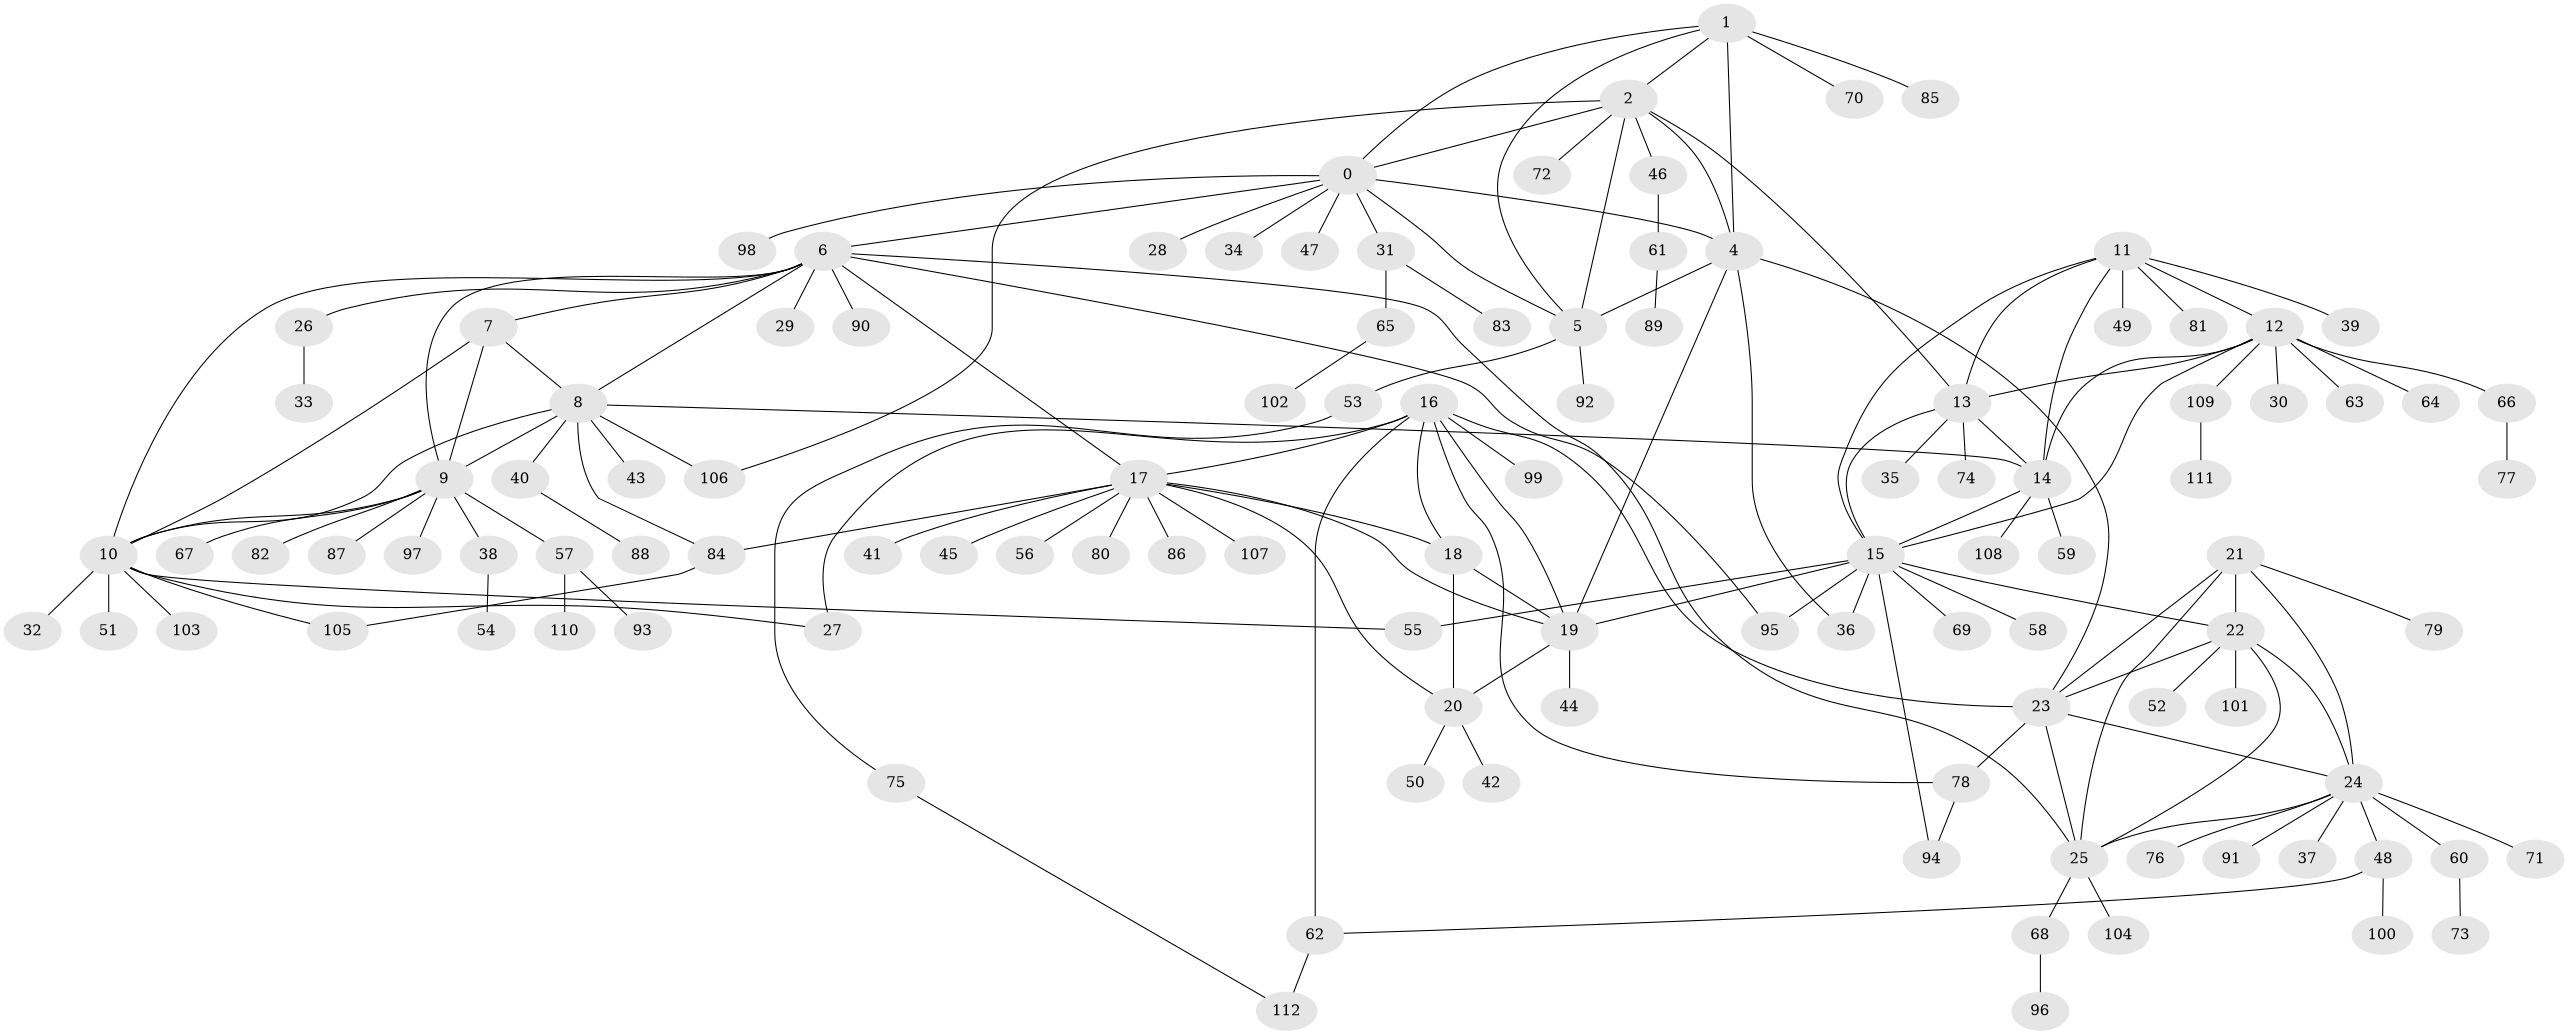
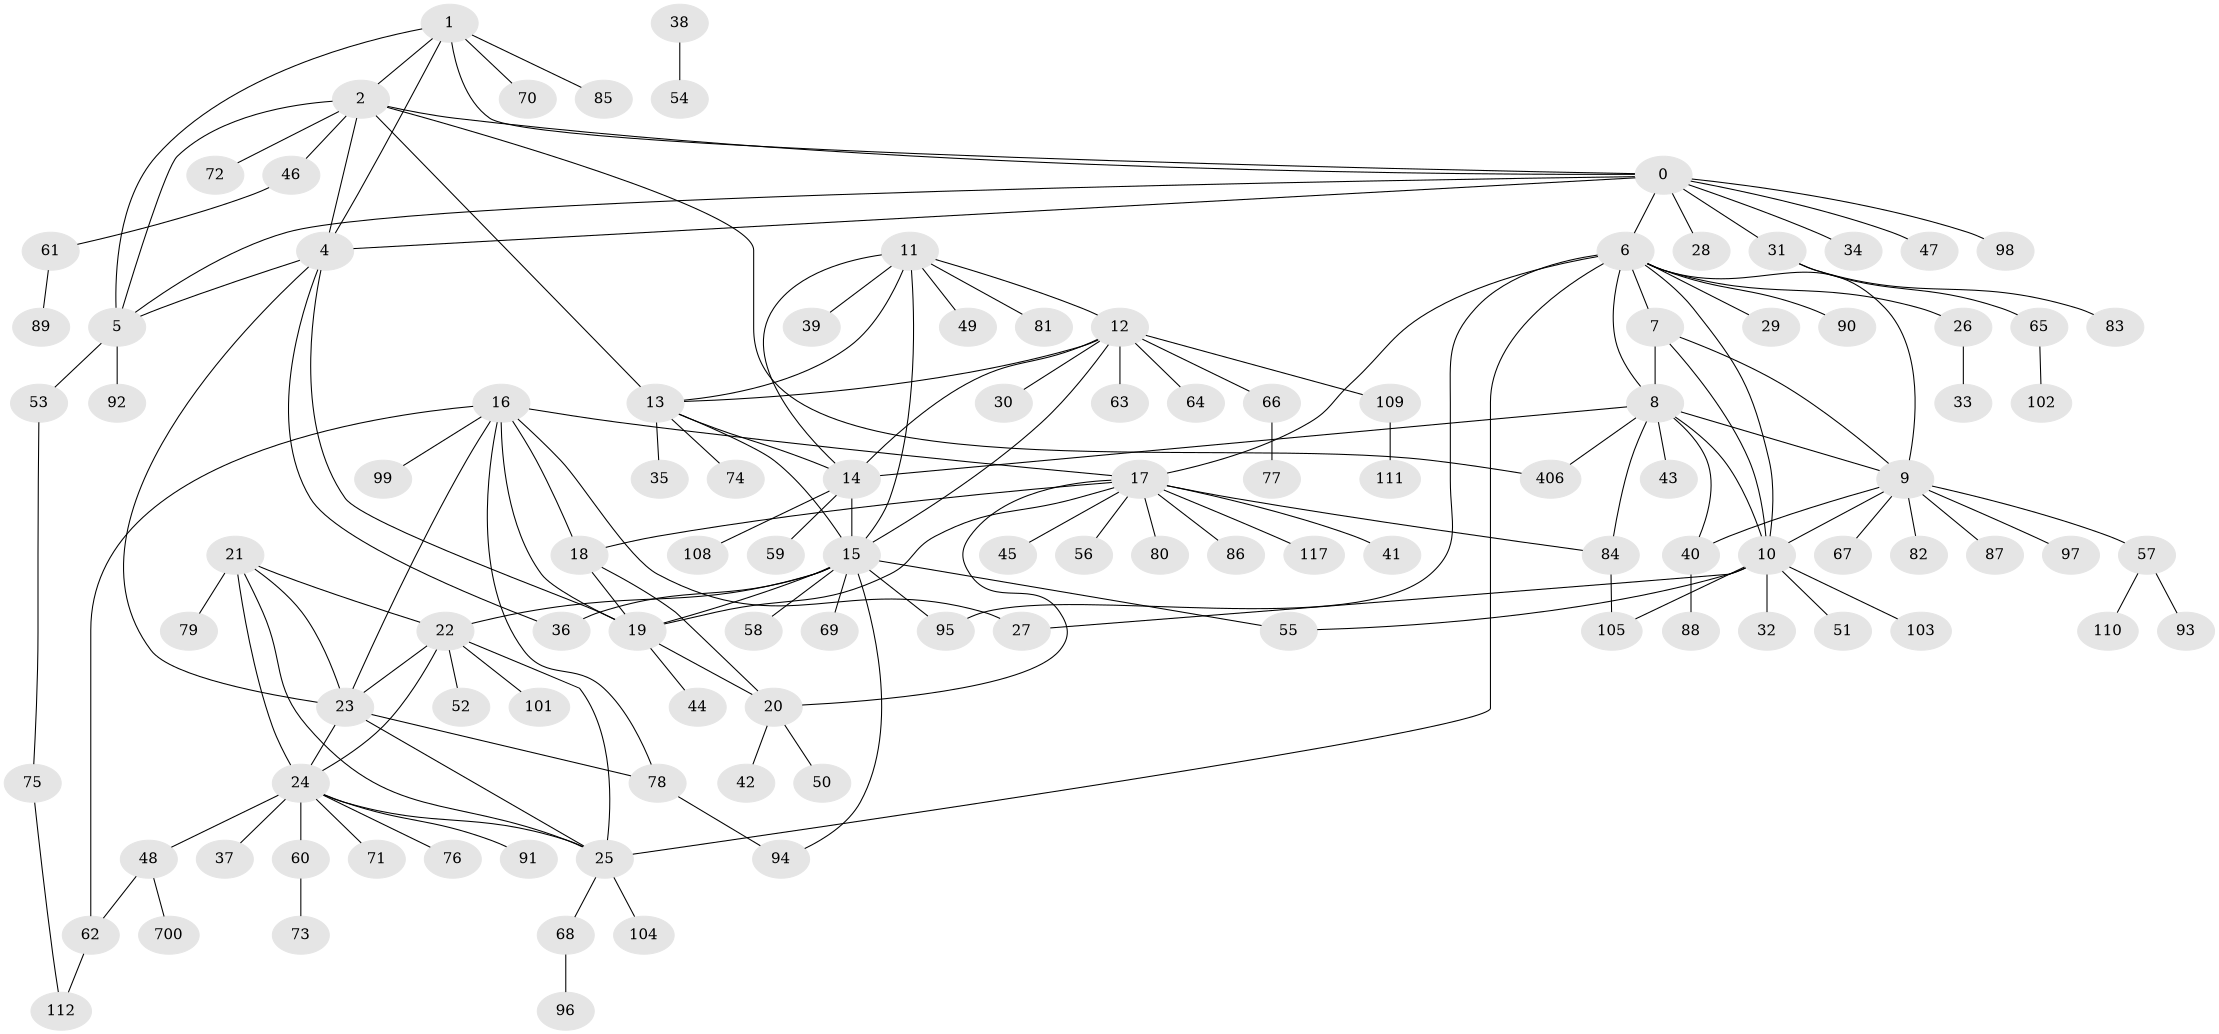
(715, 479) -> (1551, 479)
(466, 517) -> (1795, 513)
(1255, 555) -> (1314, 555)
(2382, 935) -> (169, 935)
